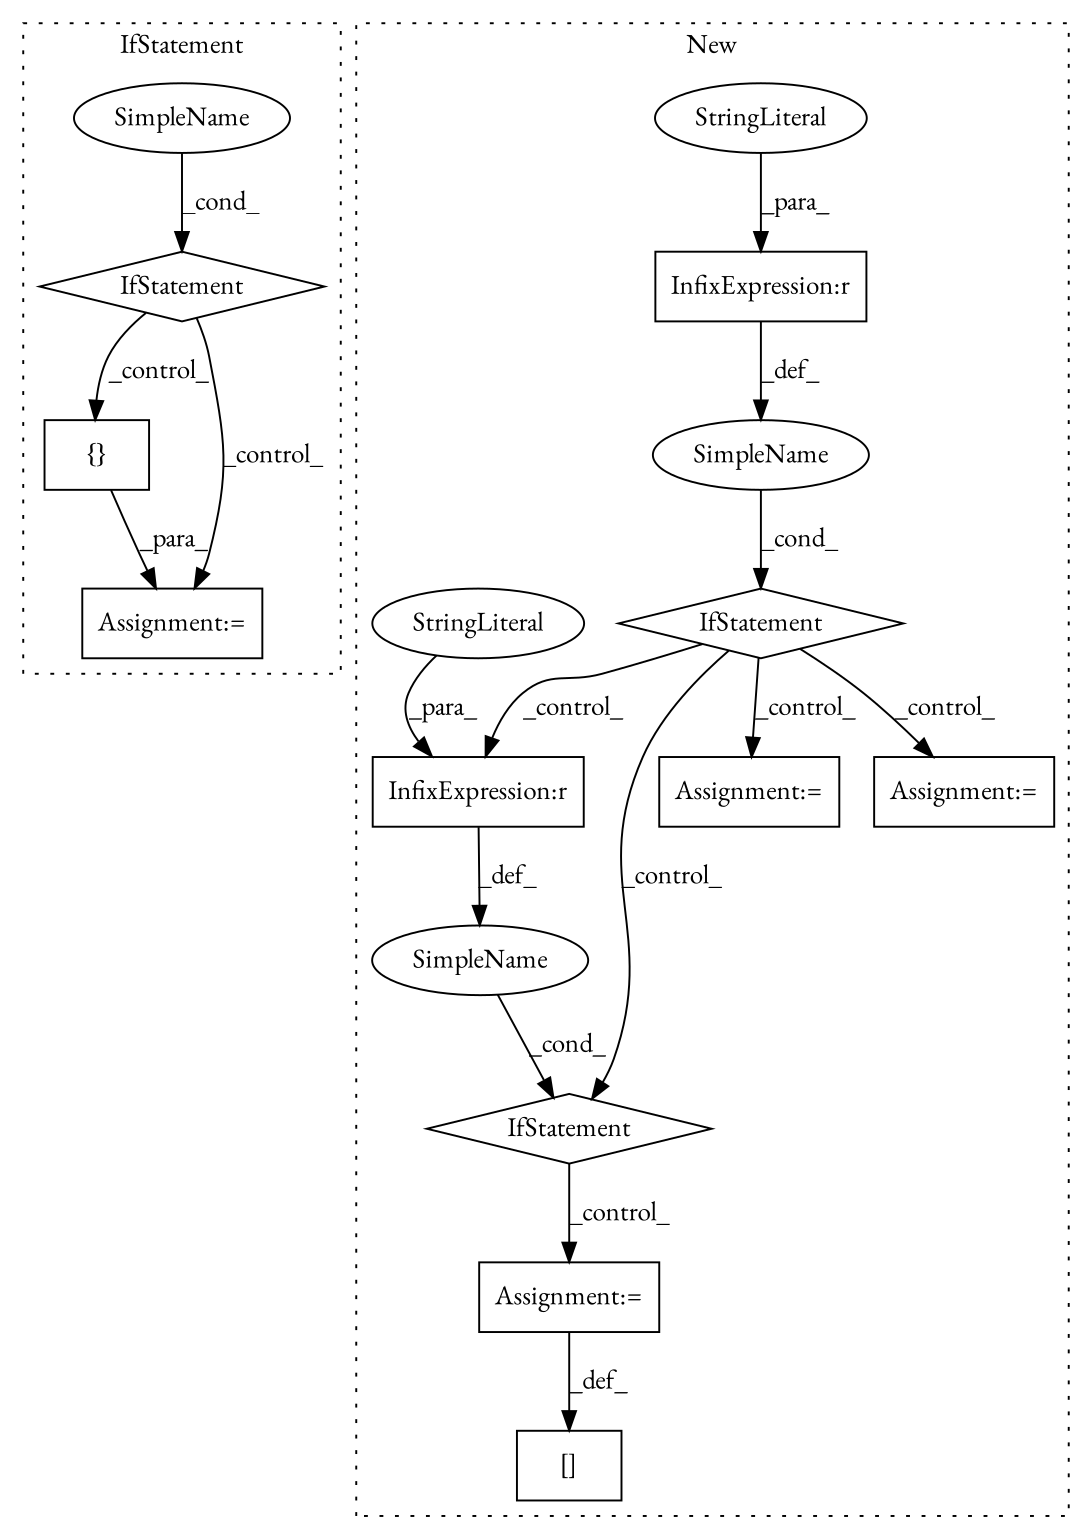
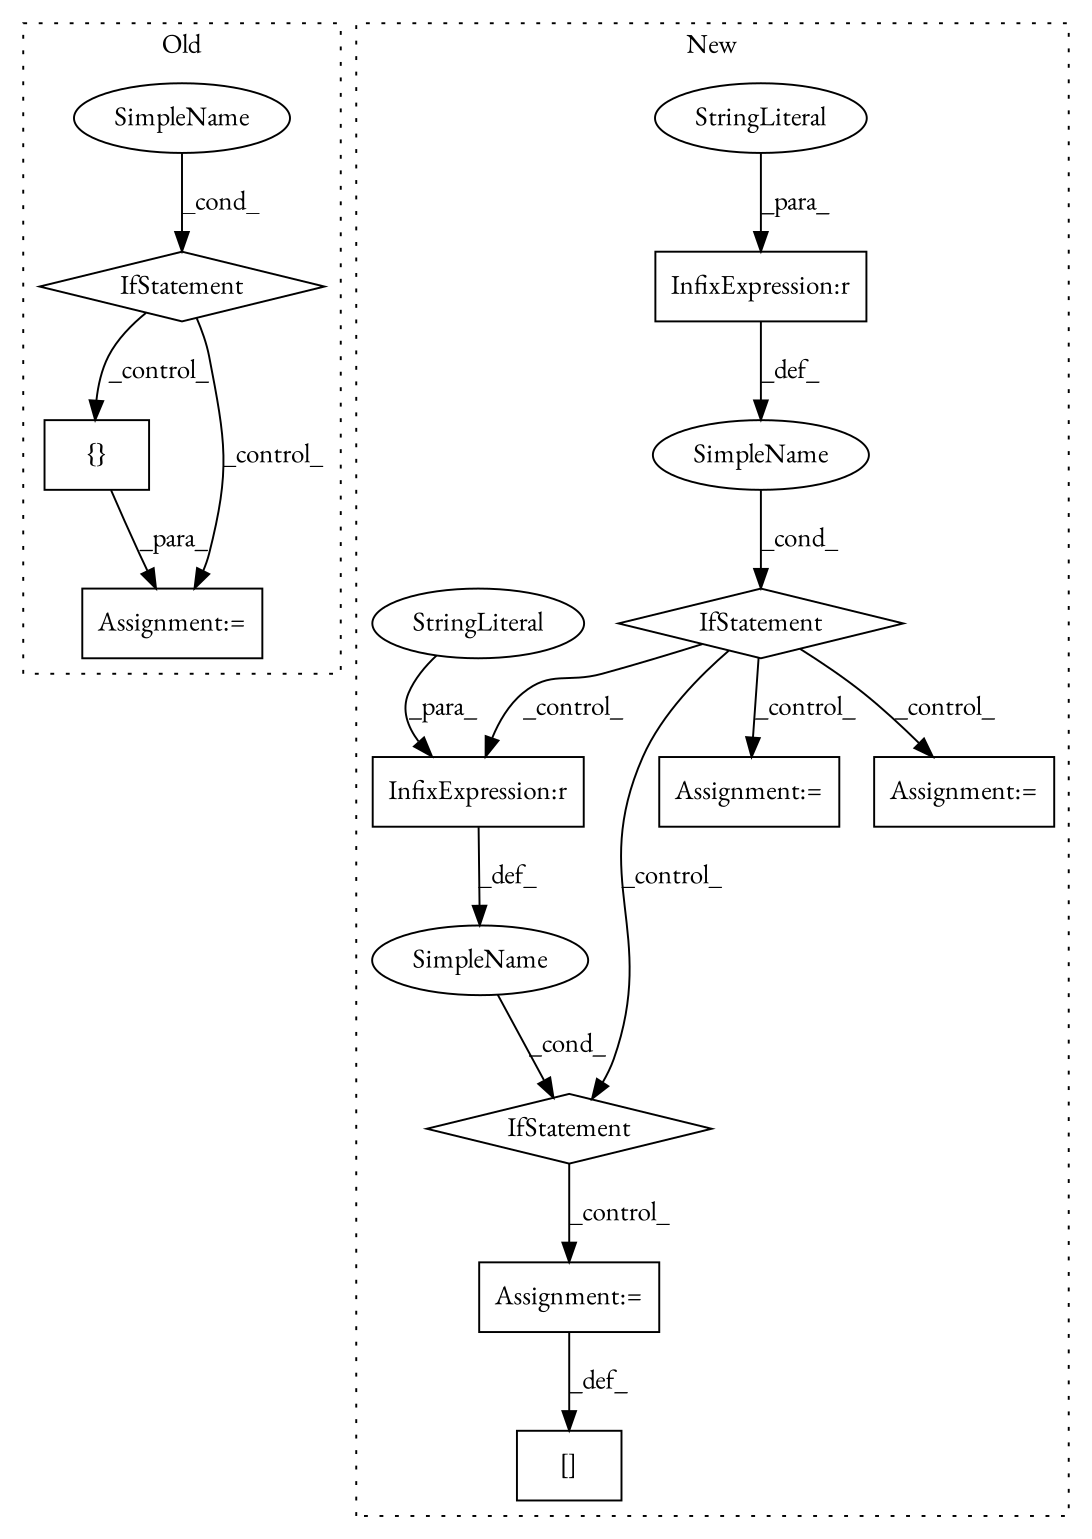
(182, 45) -> (182, 45)
